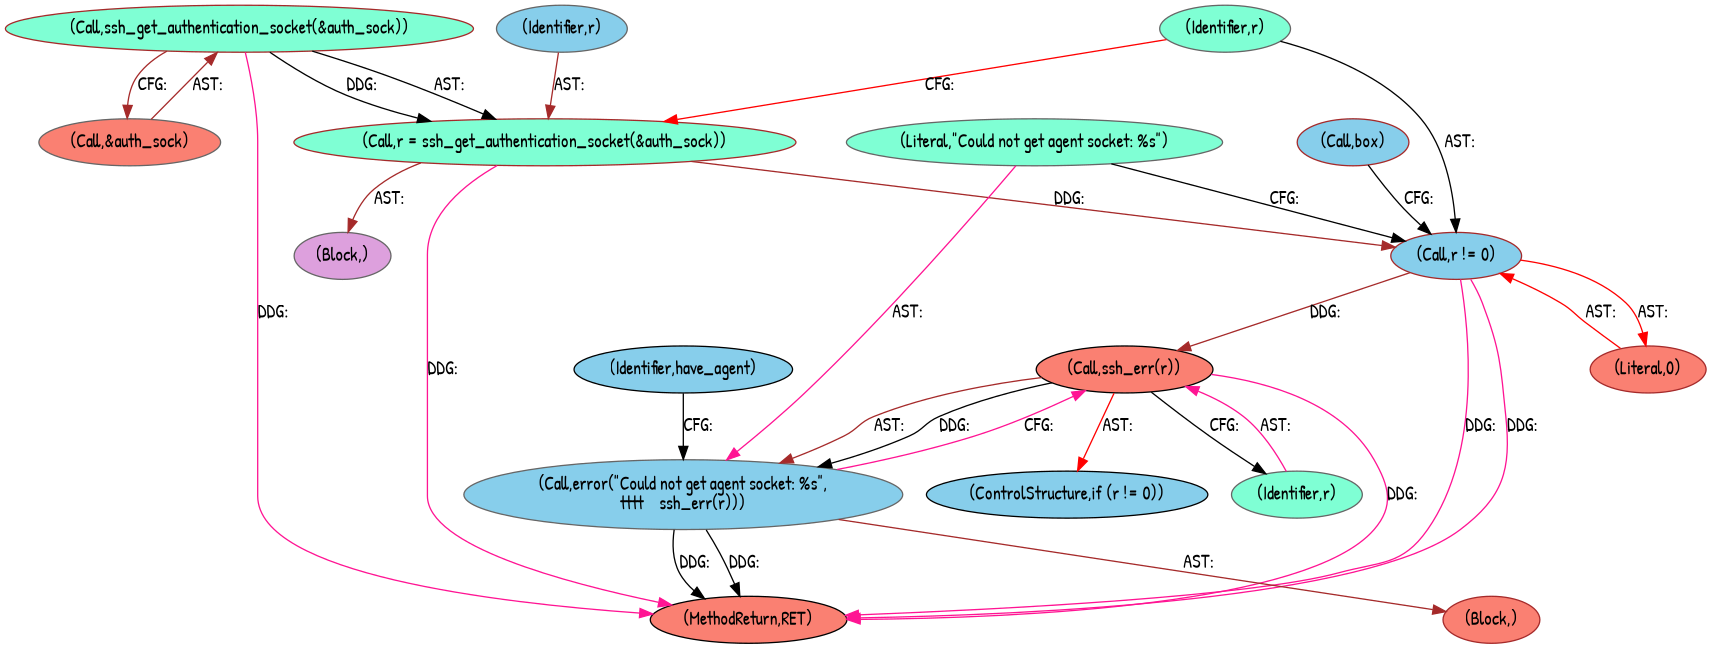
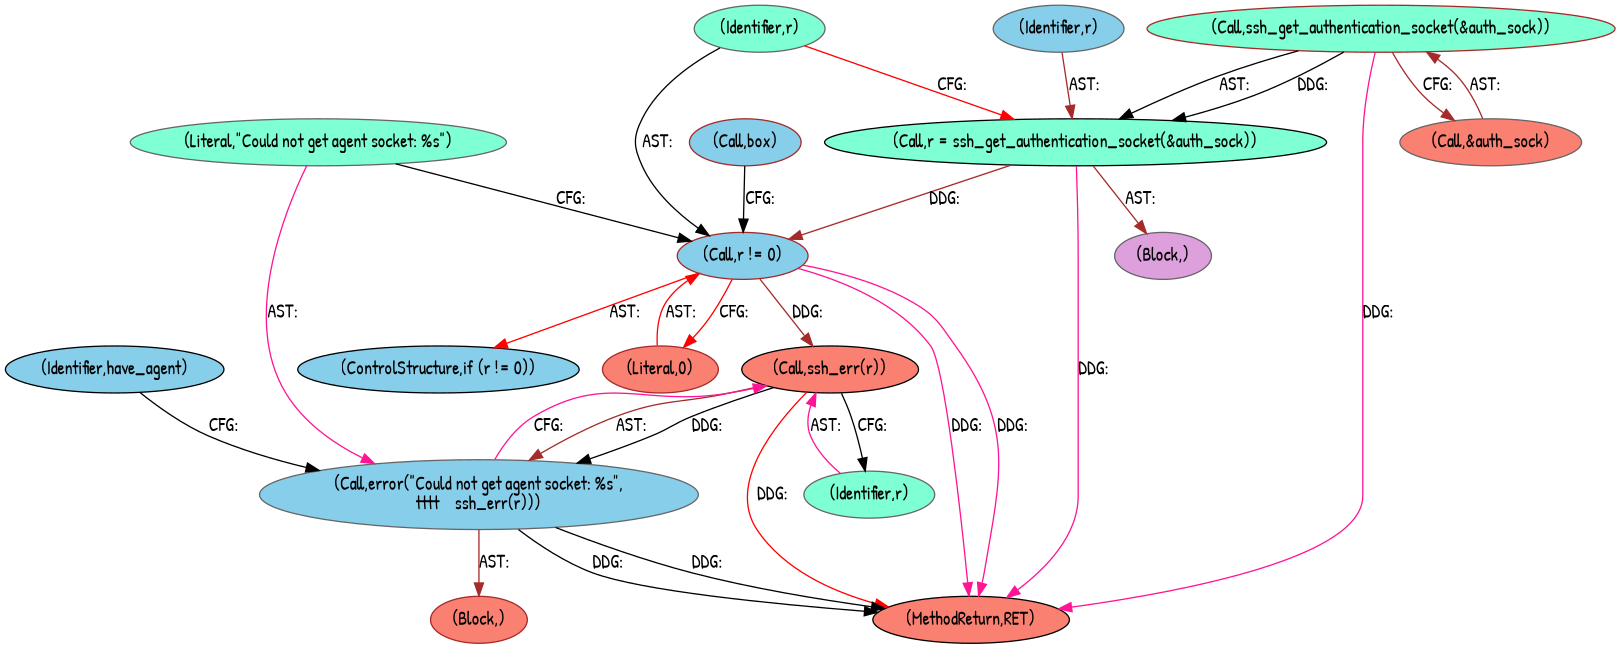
(545, 142) -> (1076, 142)
(1655, 313) -> (736, 313)
(1099, 426) -> (603, 308)
(1294, 573) -> (754, 523)
